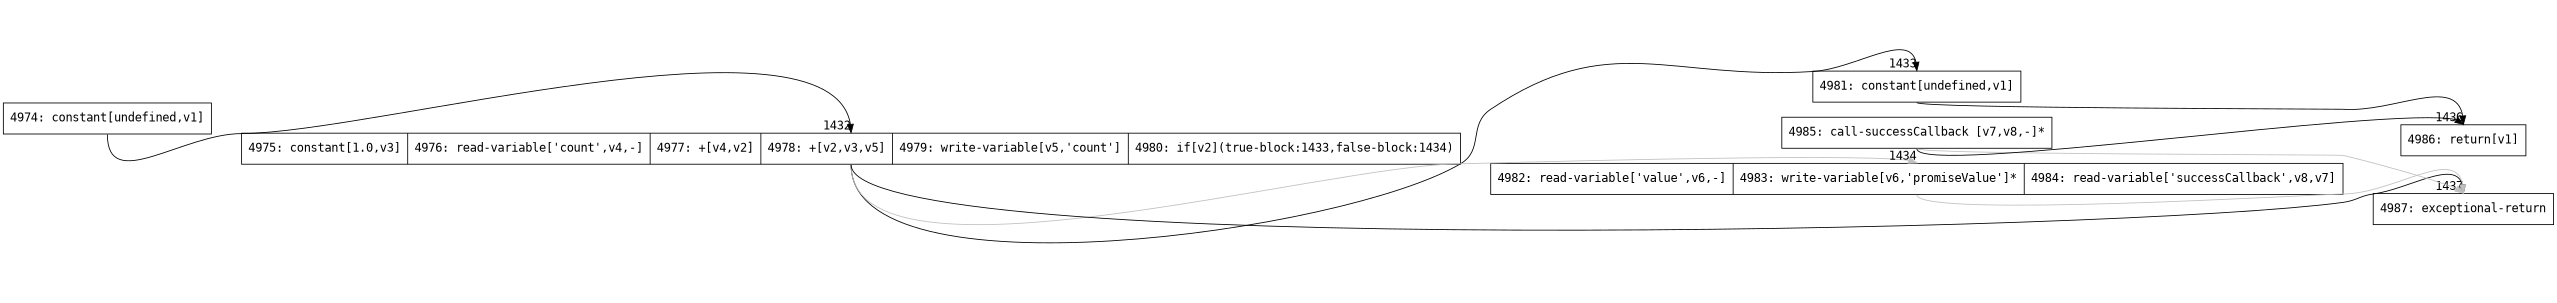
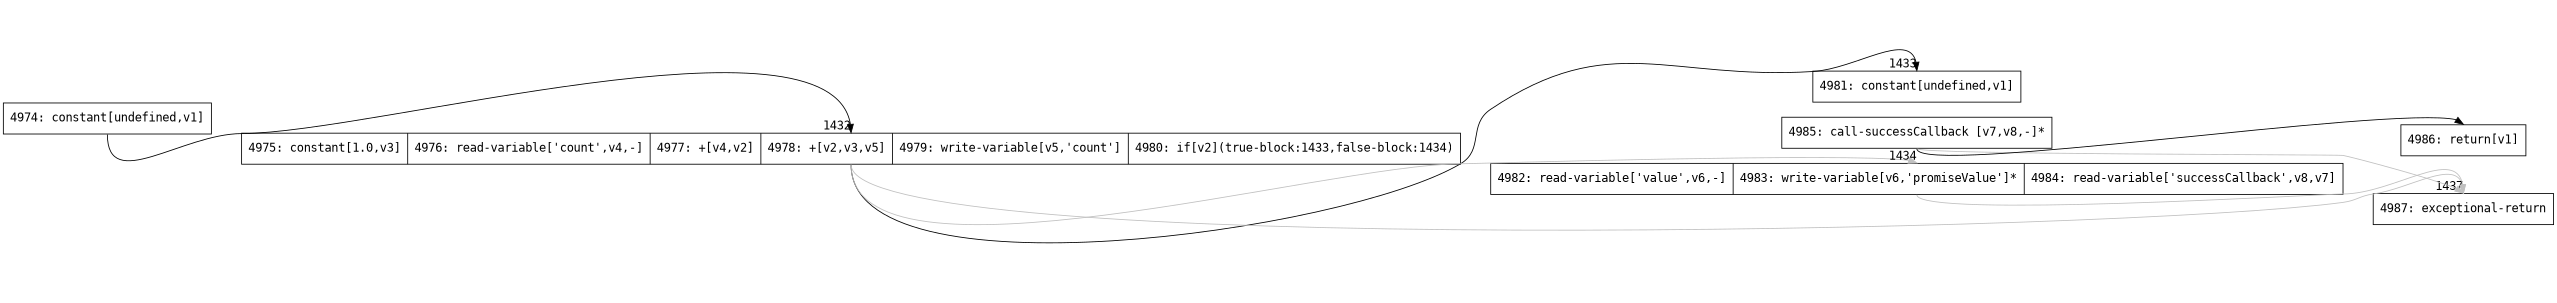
(2195, 108) -> none
(1657, 229) -> (1657, 229)
